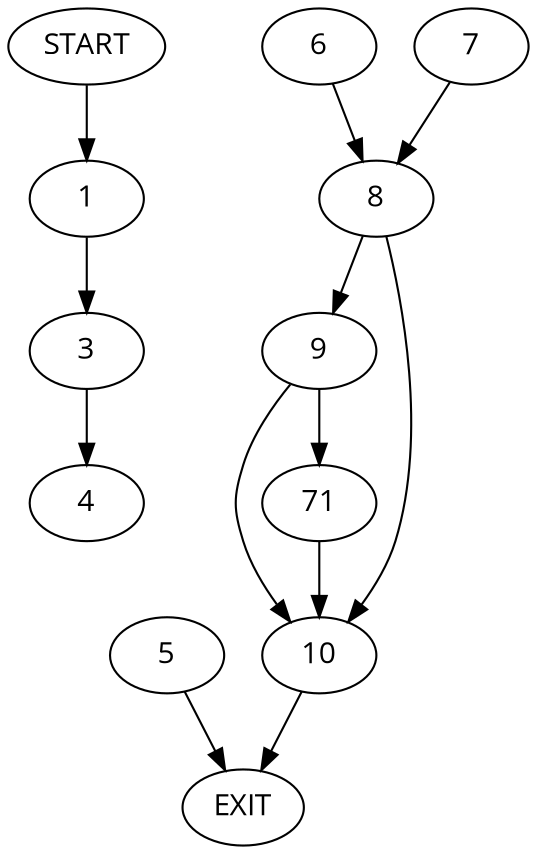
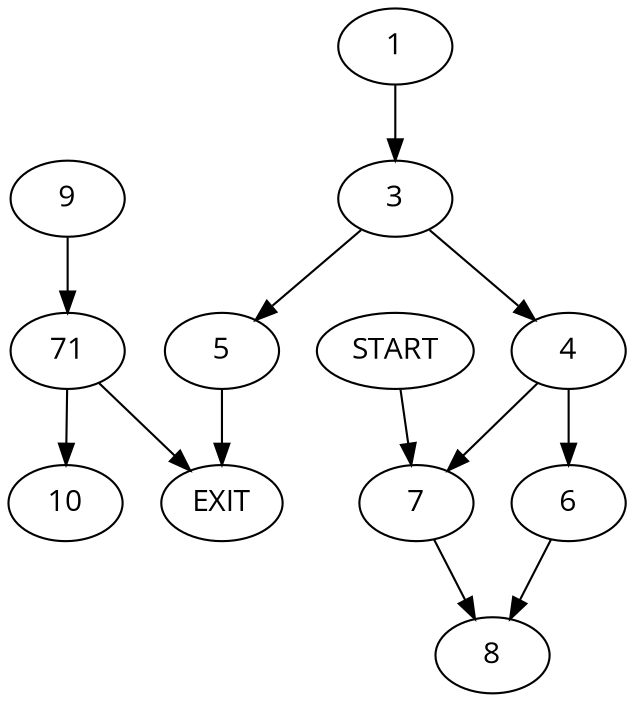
(87, 112) -> (404, 417)
(352, 264) -> none
none -> (317, 268)
none -> (569, 417)
none -> (500, 419)
(411, 425) -> none
(237, 492) -> none
(286, 721) -> (137, 419)
